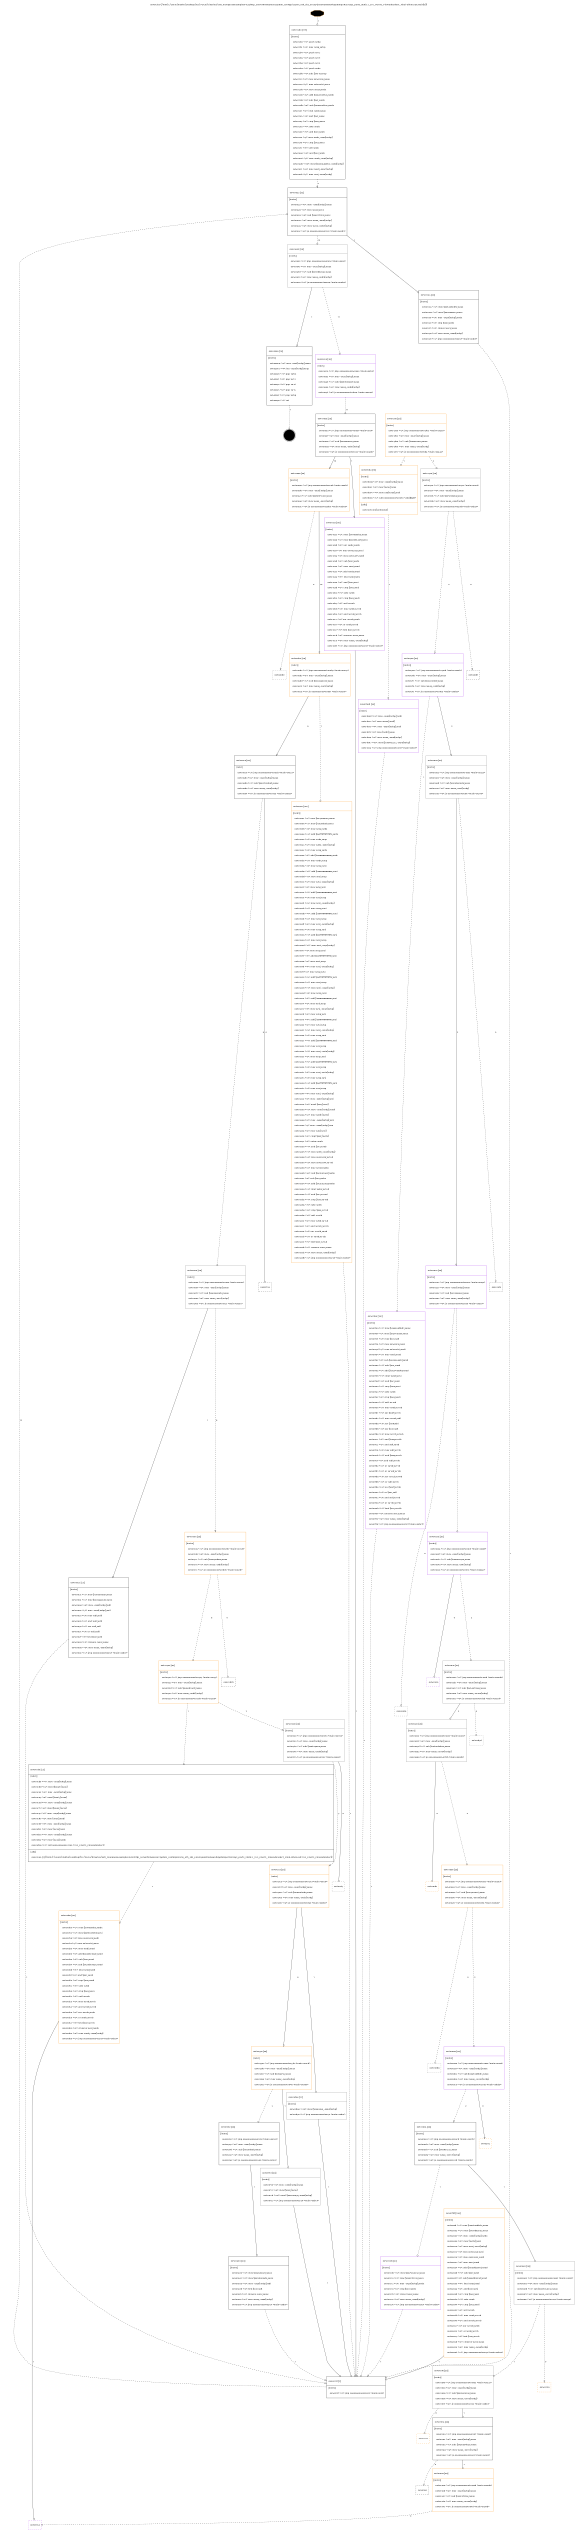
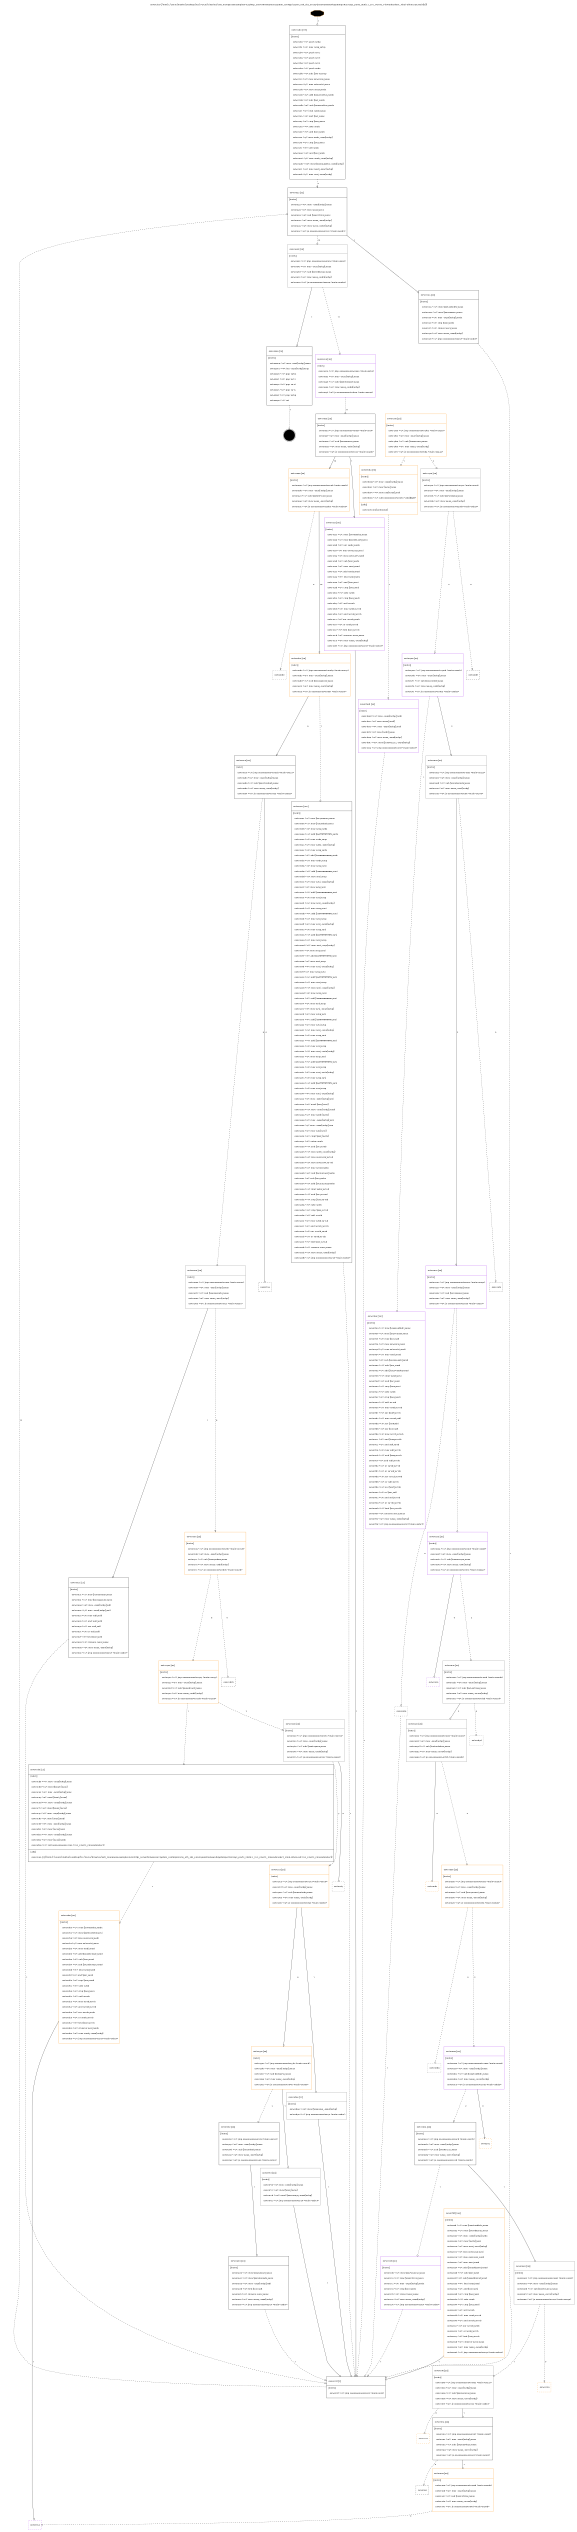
(322, 1032) -> (322, 1032)
(370, 1952) -> (386, 2047)
